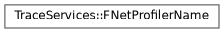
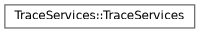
(112, 16) -> (100, 16)
